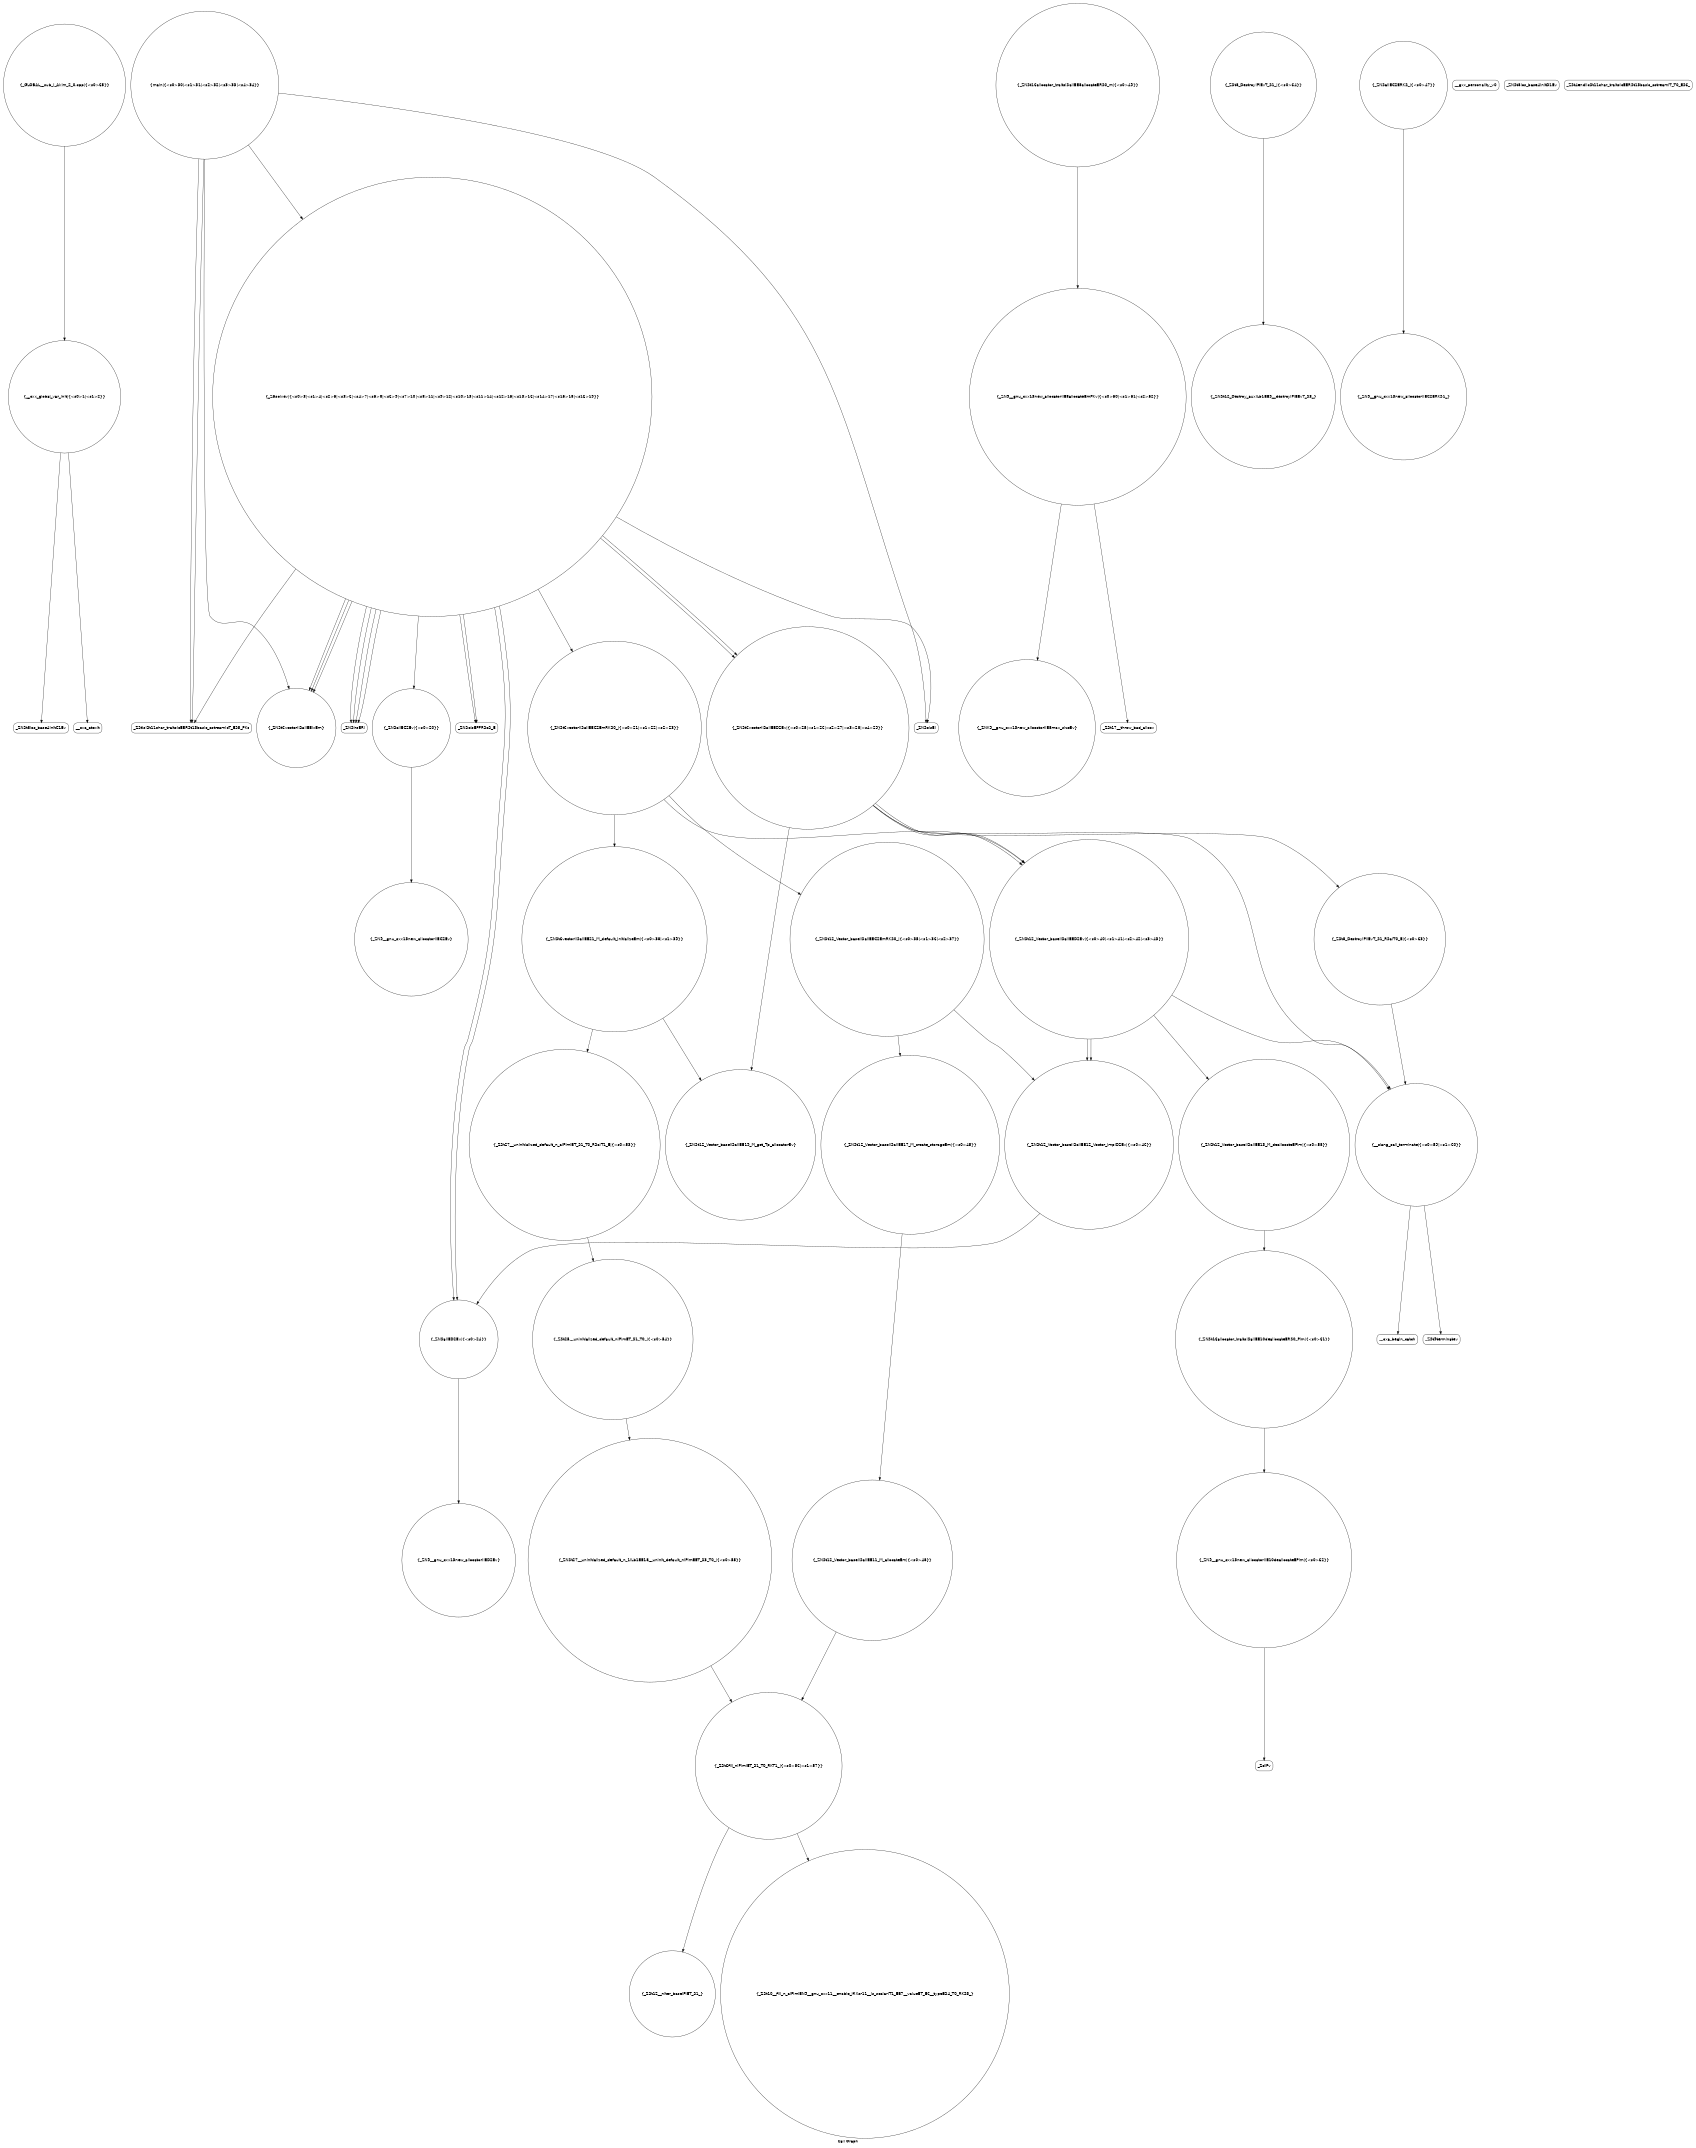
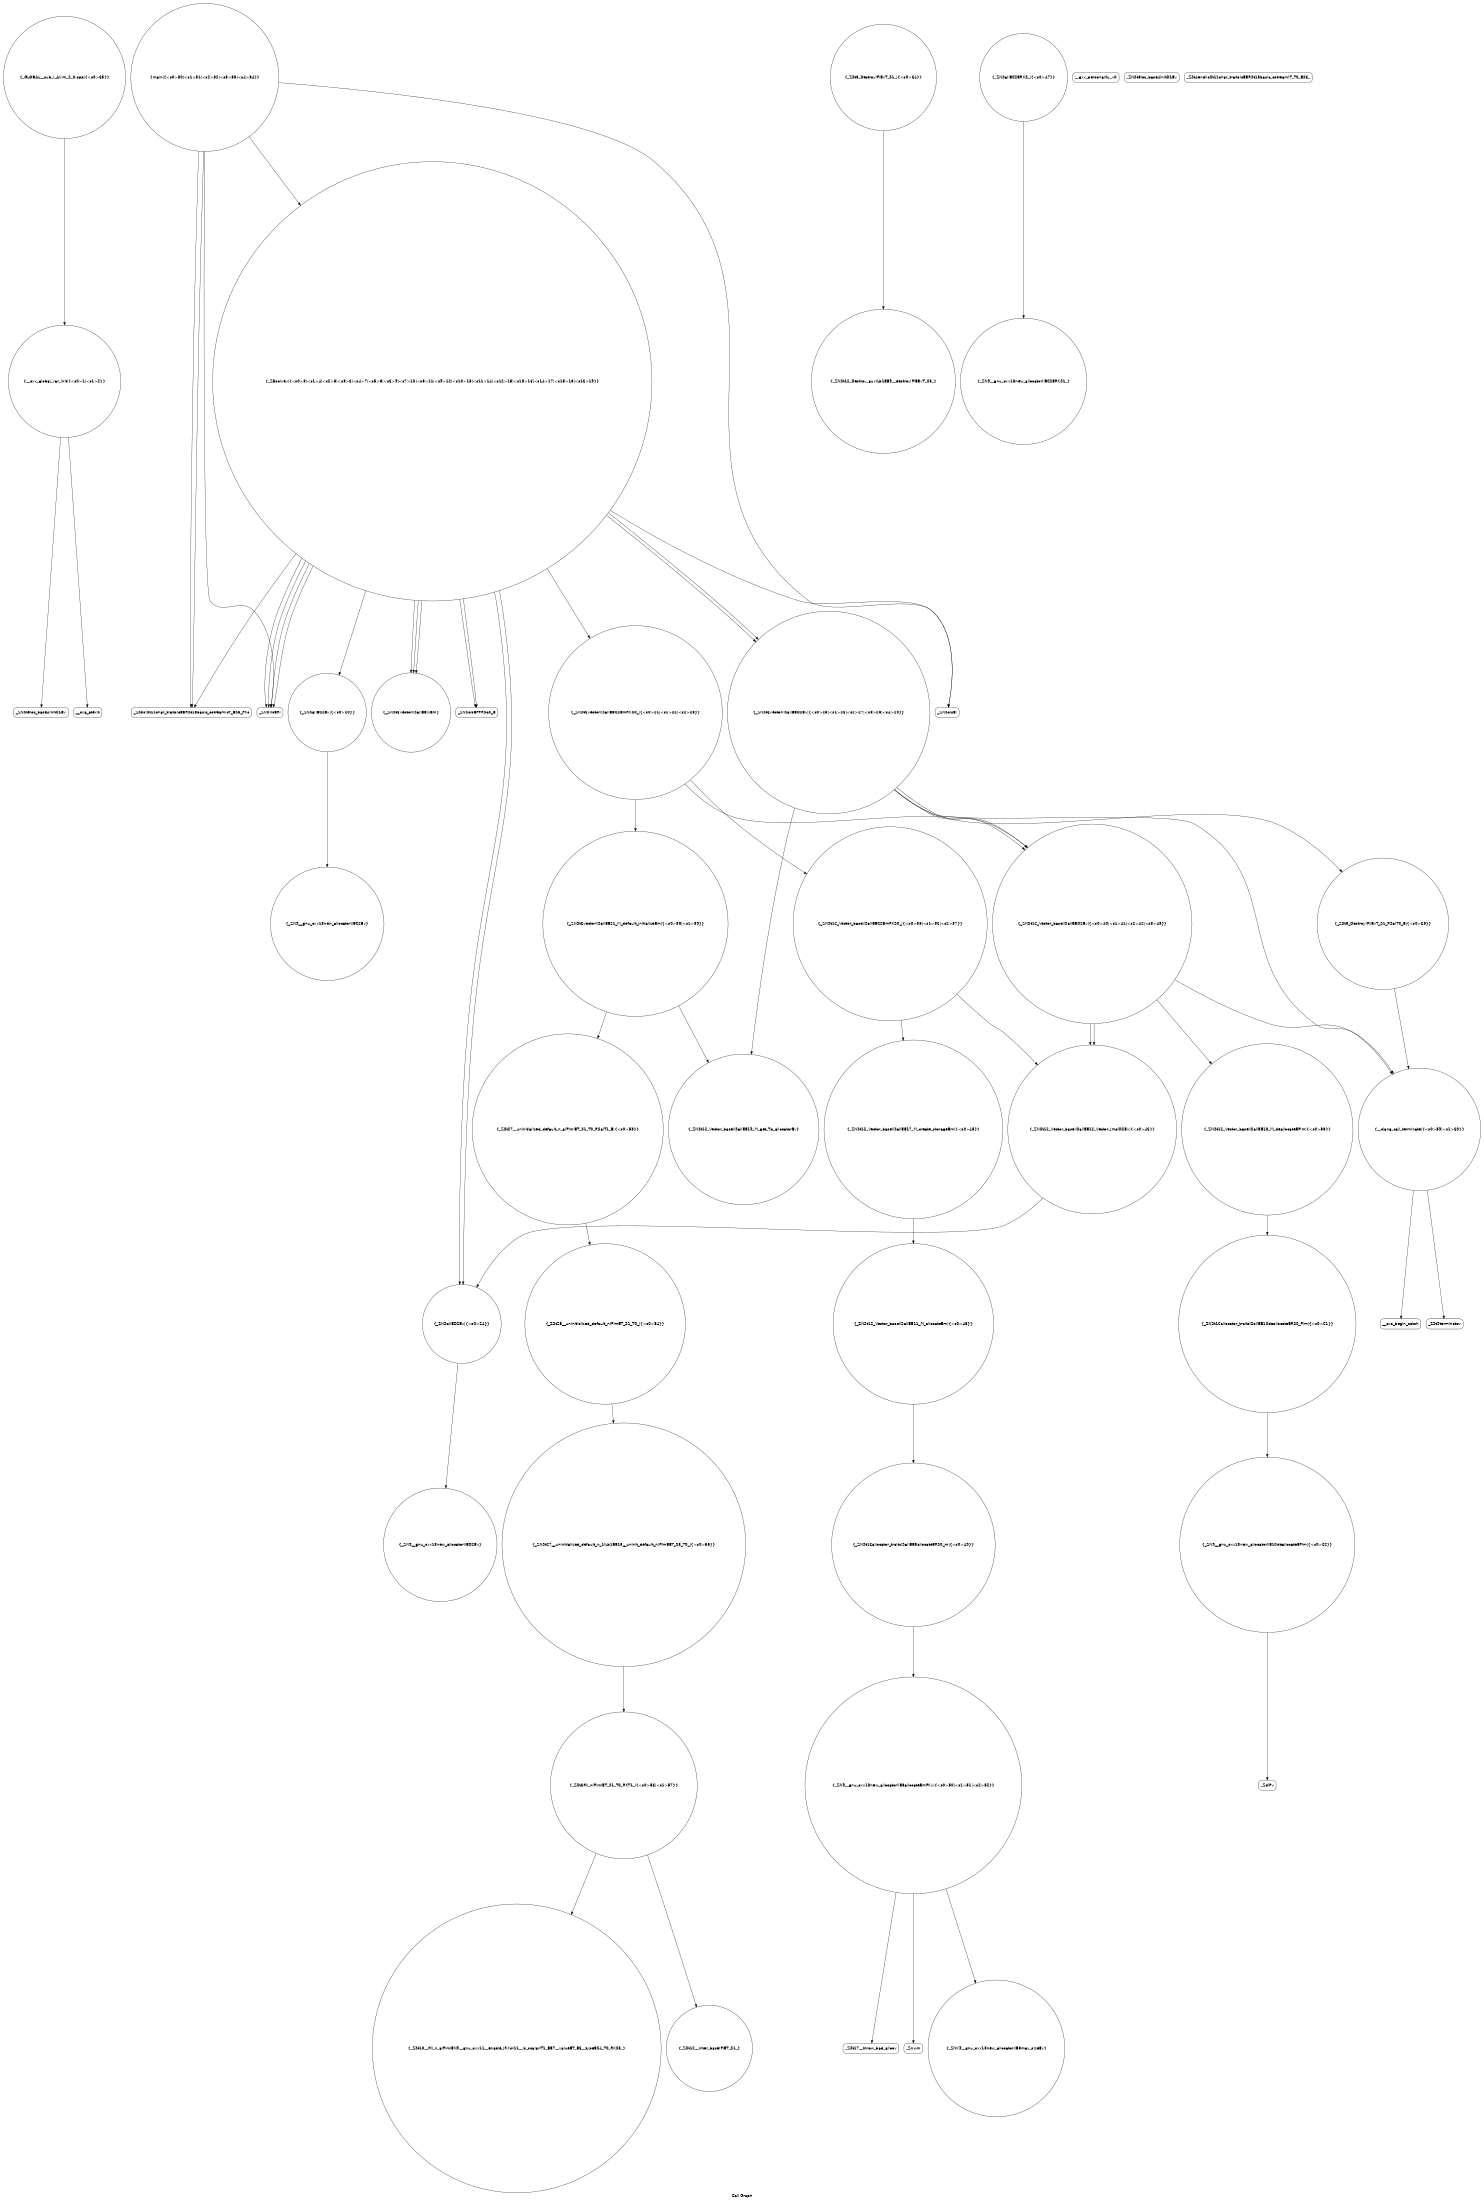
(204, 446) -> (205, 449)
(820, 1665) -> (913, 1432)
none -> (913, 2048)
